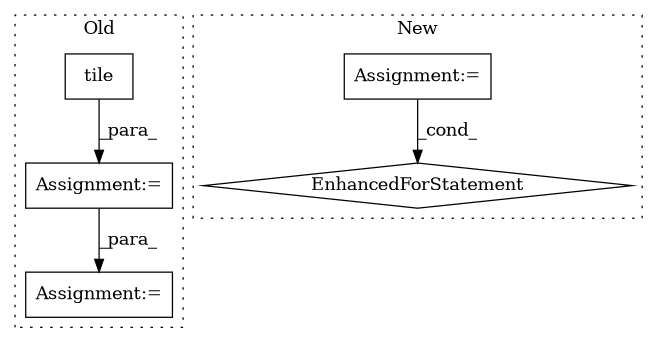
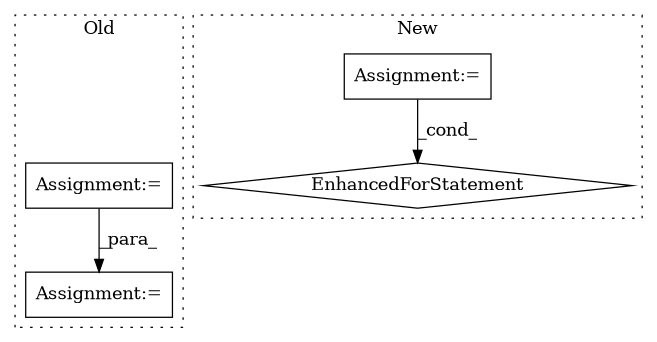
(99, 77) -> none
